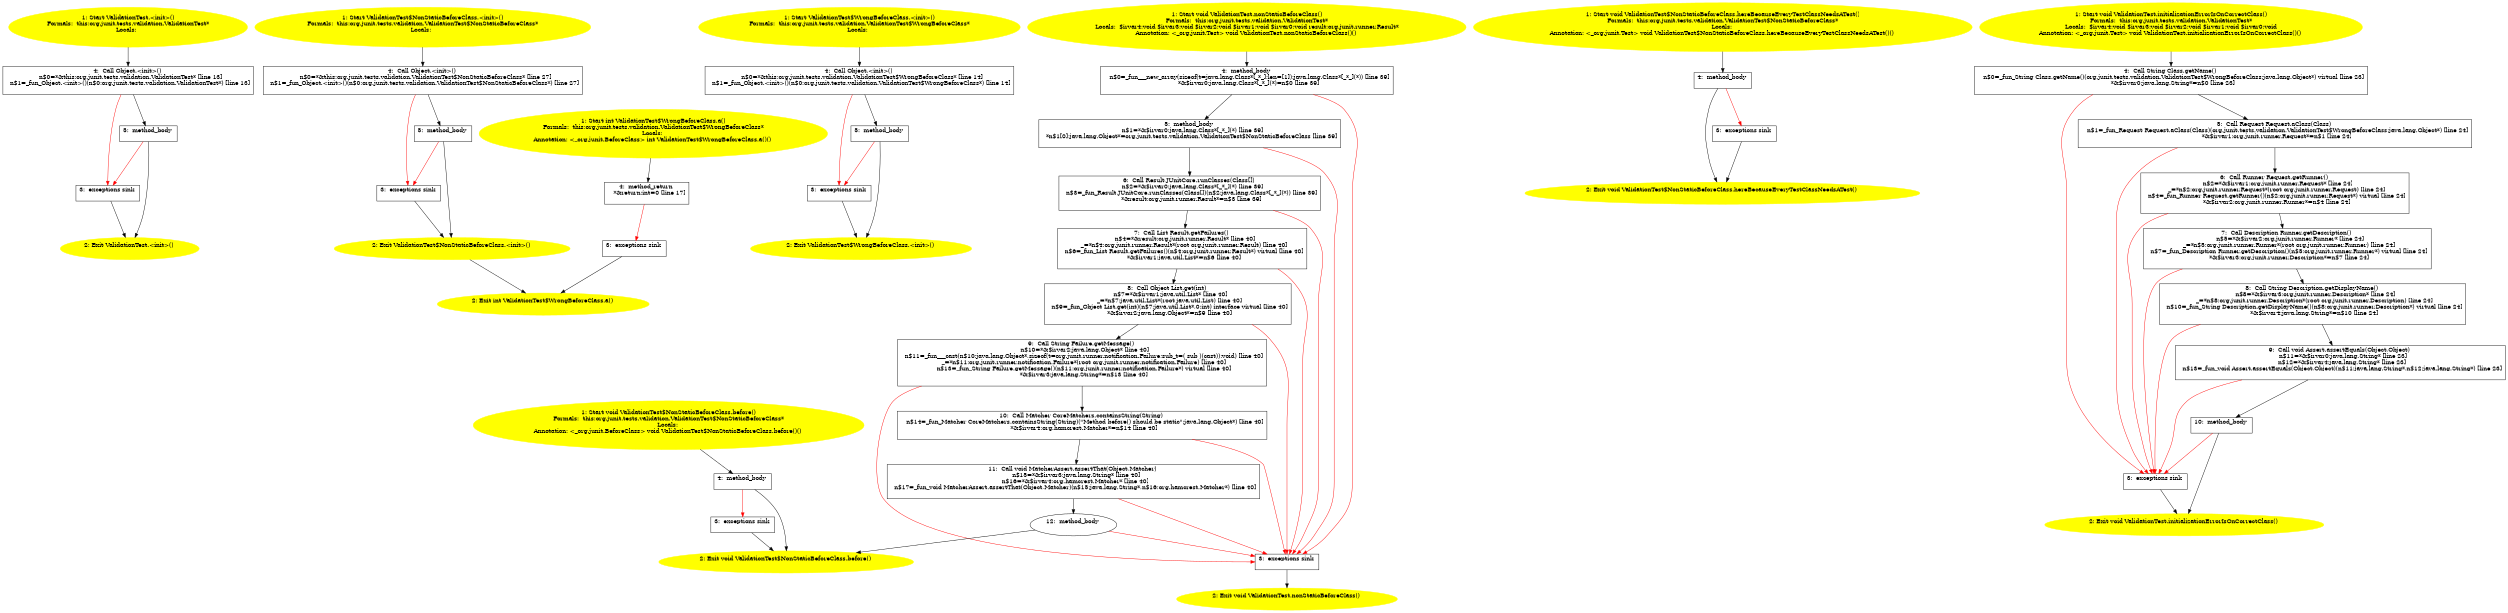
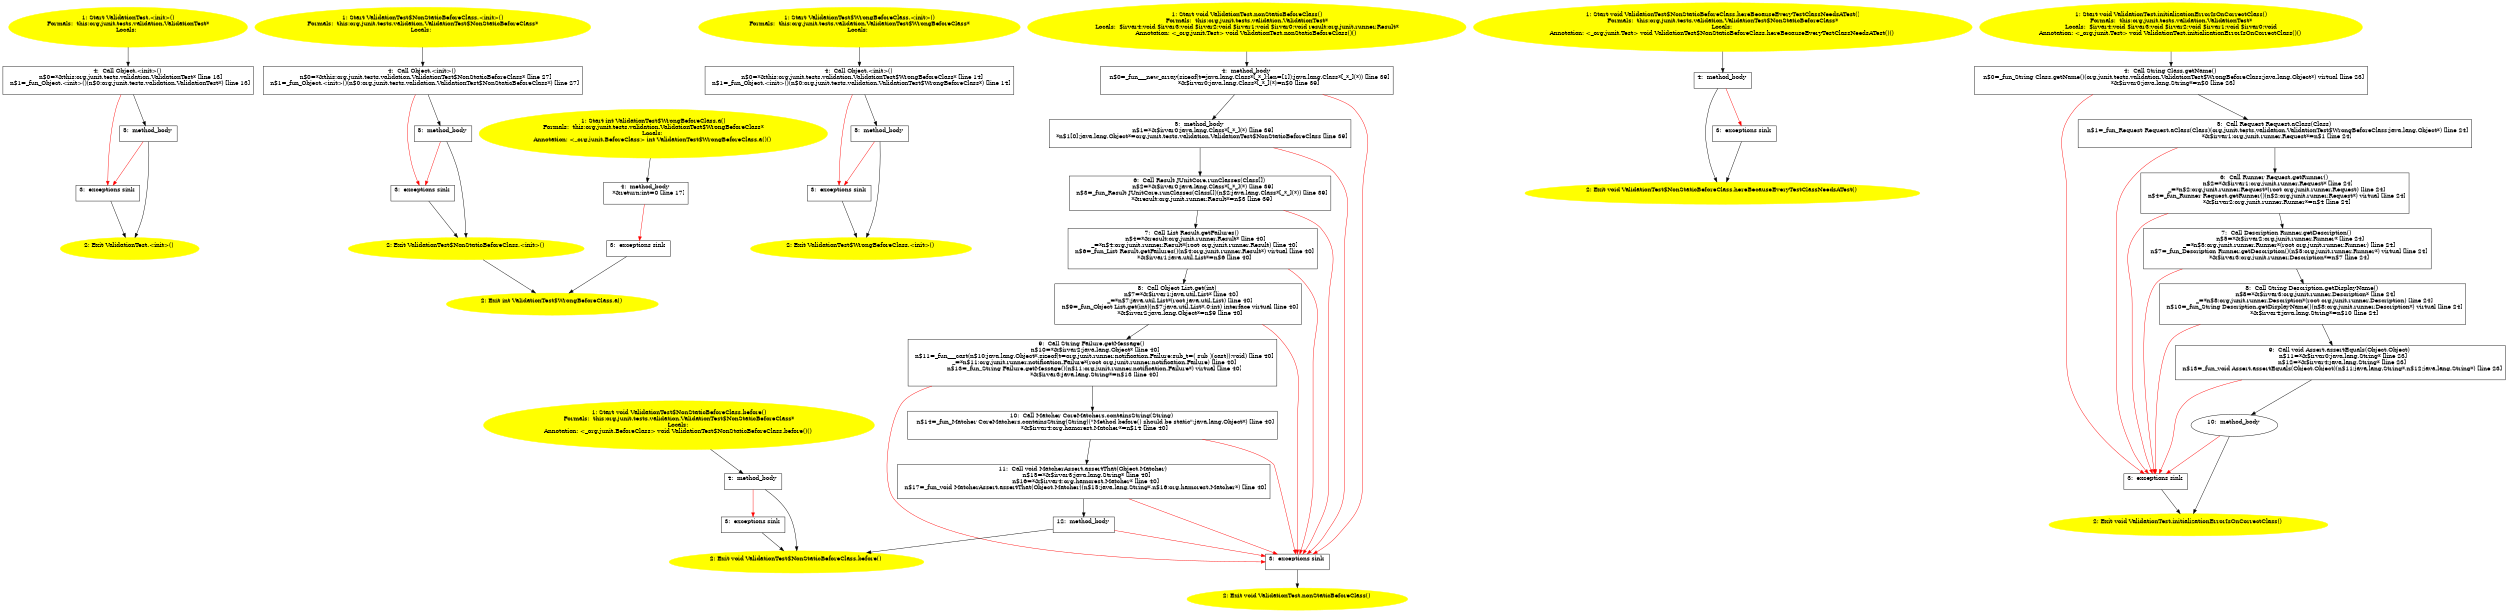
(647, 193) -> (646, 193)
(2222, 425) -> (2234, 425)
(1073, 525) -> (1084, 525)
